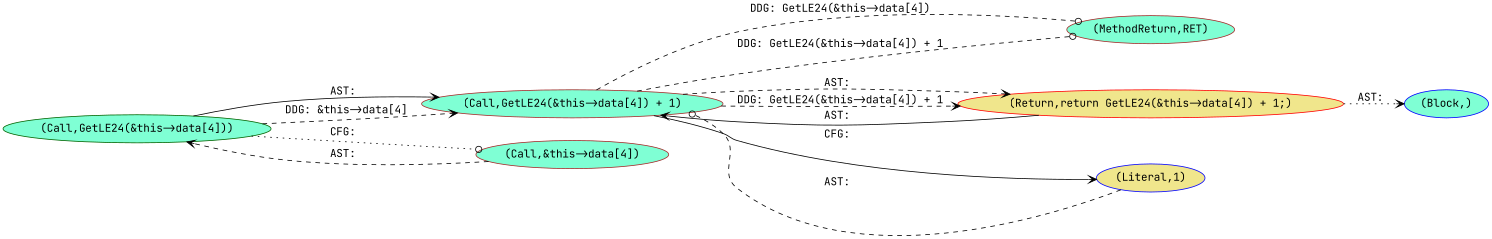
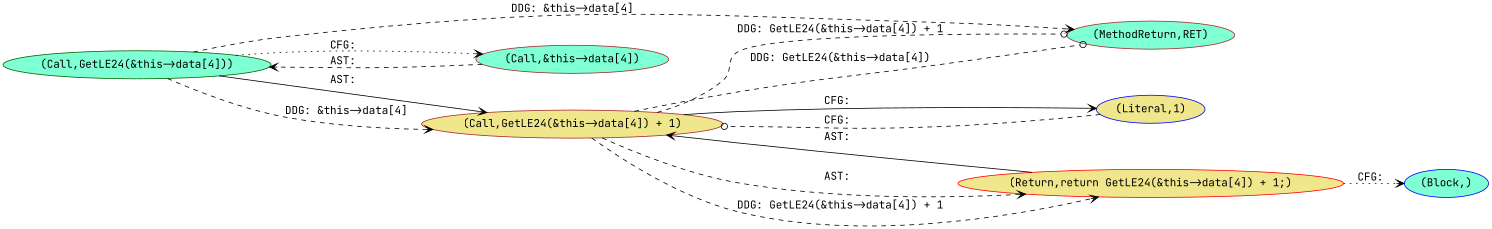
none -> (629, 14)
(1374, 98) -> (1374, 178)
(572, 104) -> (572, 124)
(364, 143) -> (355, 51)
(840, 182) -> (840, 121)
